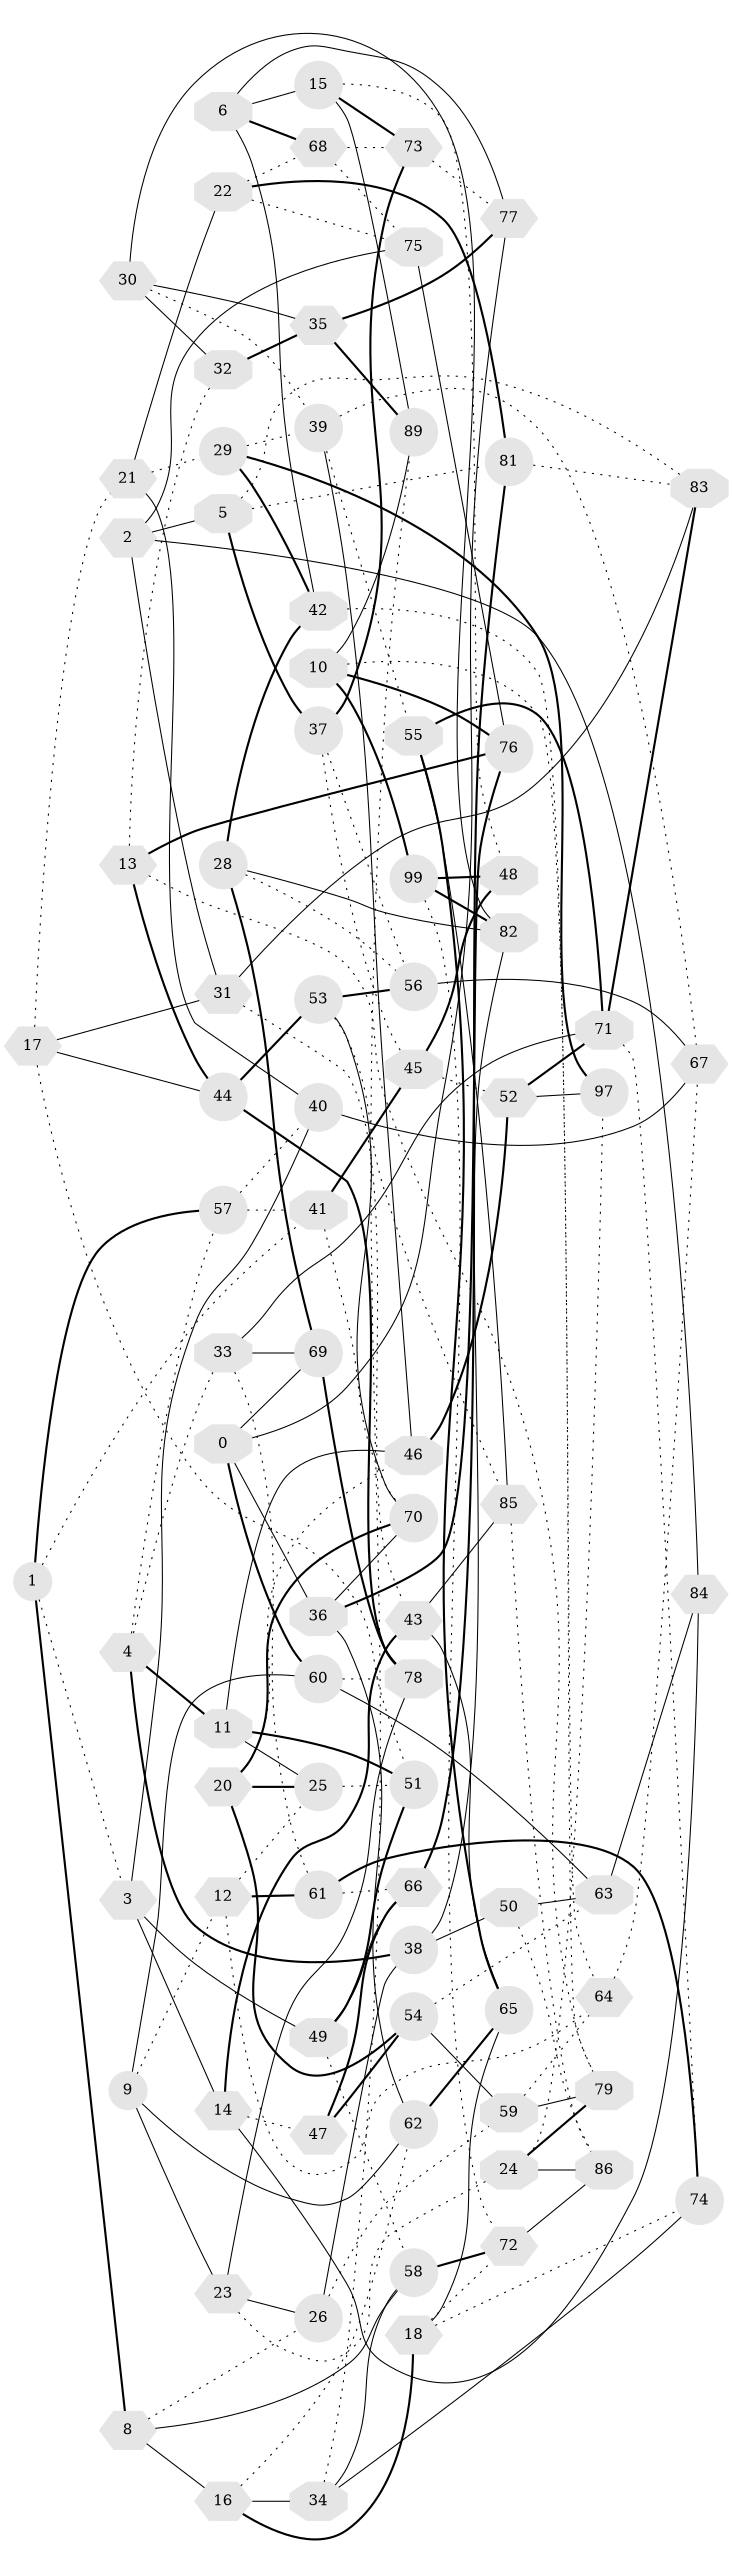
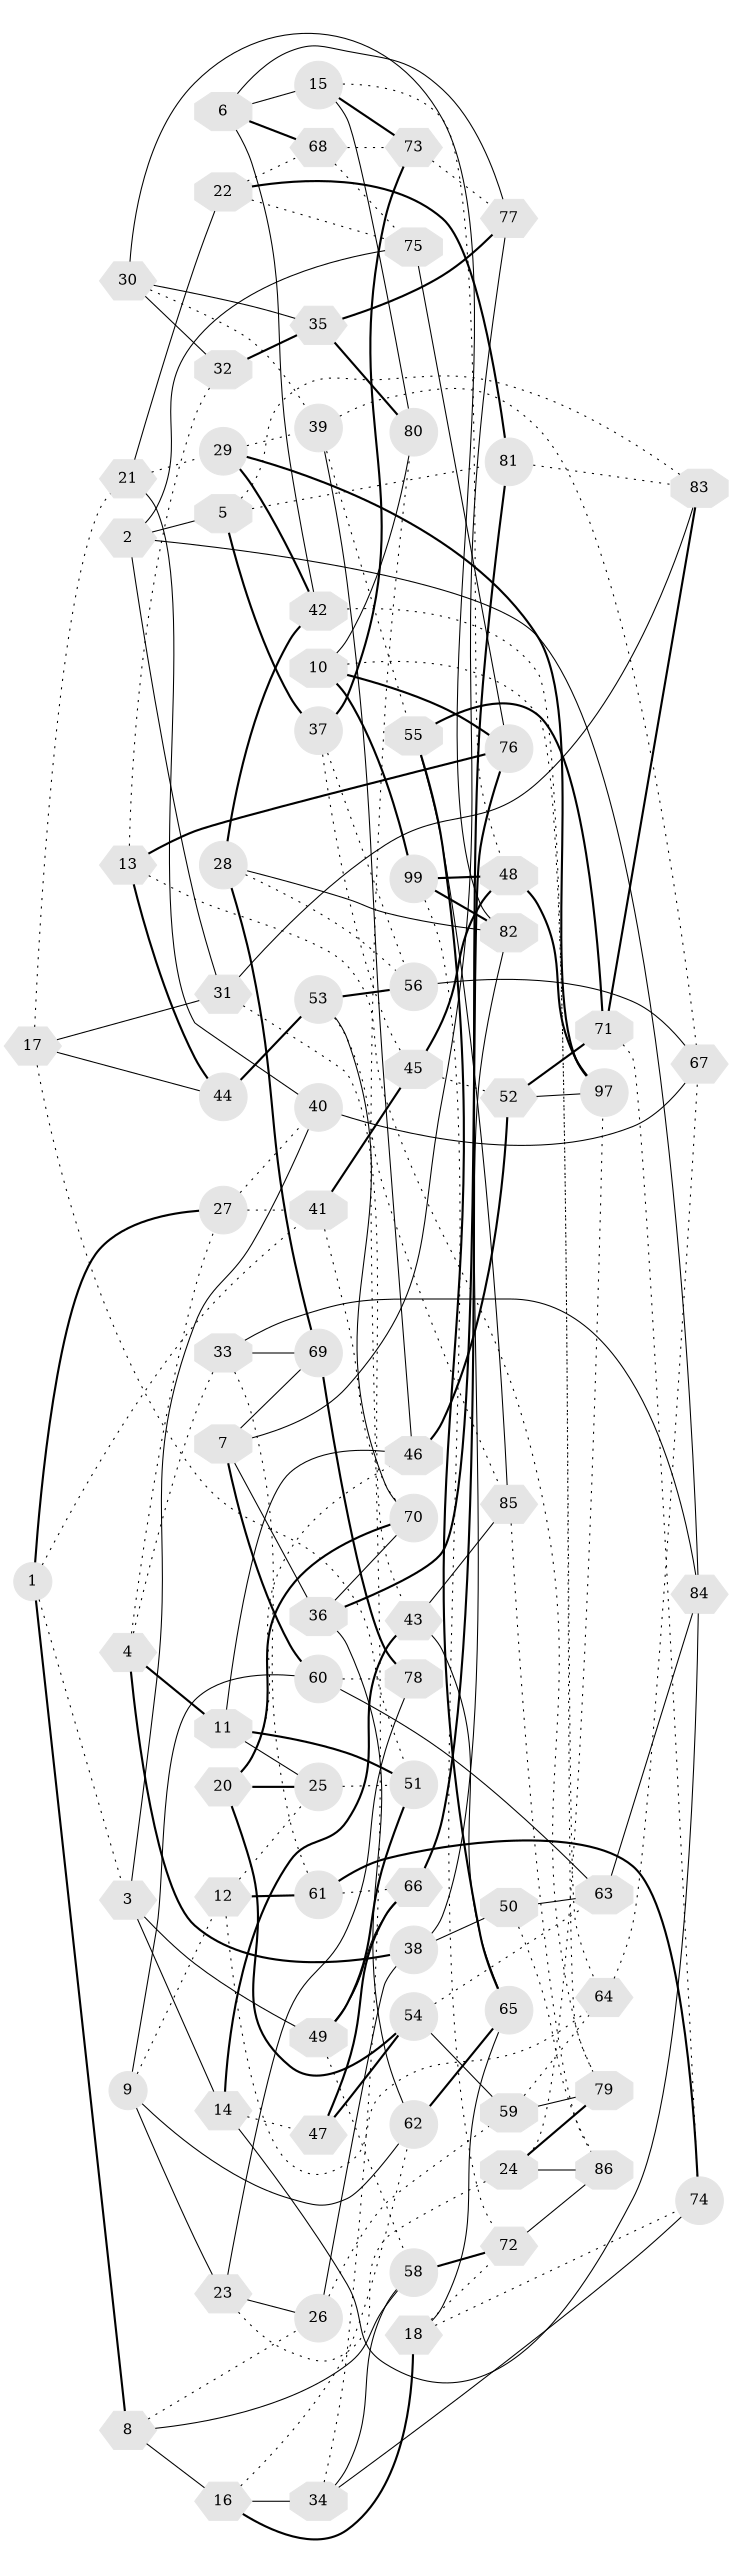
(414, 432) -> (414, 432)
none -> (553, 944)
(399, 1169) -> (552, 1308)
(223, 1210) -> (223, 1210)
(223, 1444) -> (223, 1444)
(369, 1469) -> none
